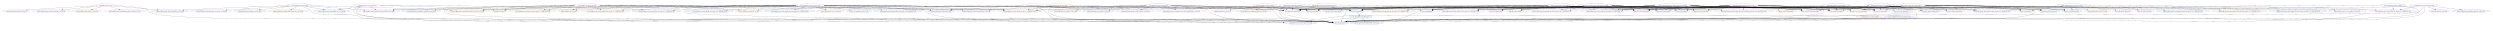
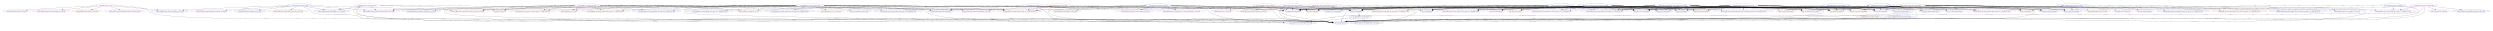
(1098, 11) -> none
